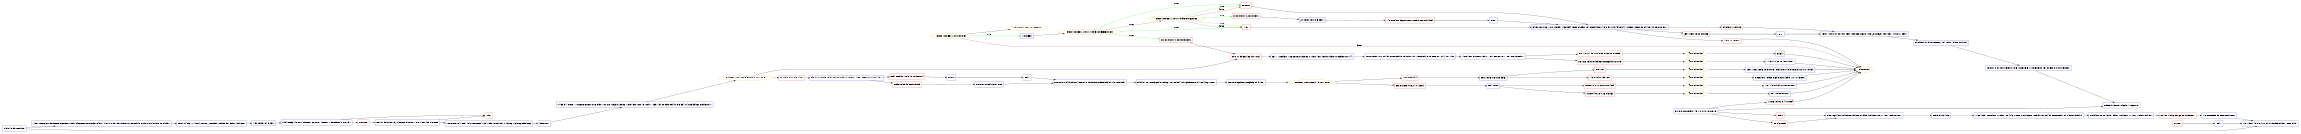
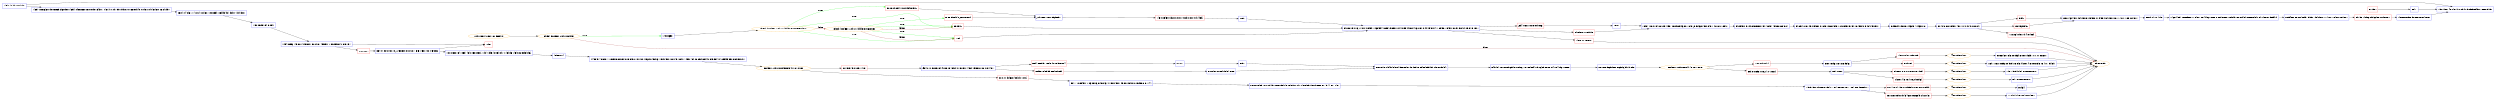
(1131, 24) -> (820, 28)
(988, 32) -> (523, 36)
(1210, 48) -> (976, 12)
(1910, 109) -> (1931, 26)
